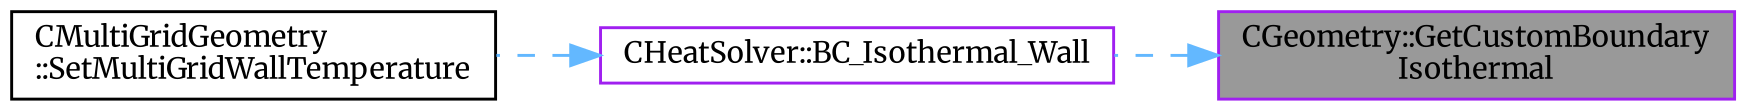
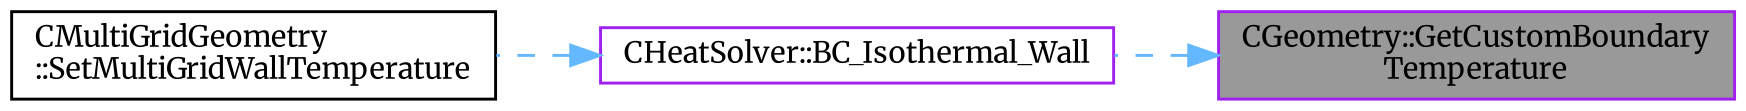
(1477, 55) -> (1477, 55)
